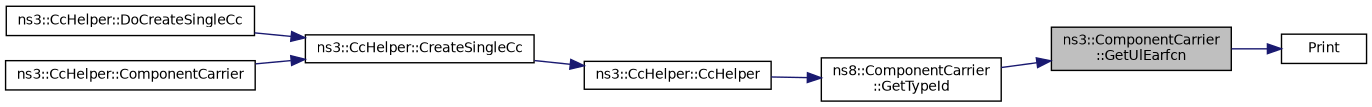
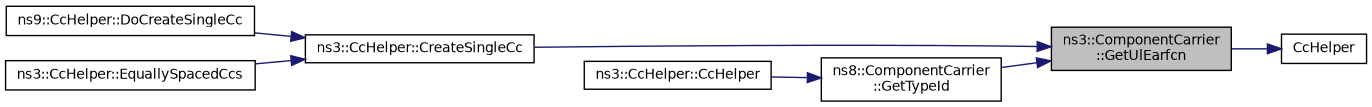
(130, 21) -> (130, 21)
(1324, 49) -> (1324, 49)
(552, 62) -> (786, 45)
(130, 75) -> (130, 75)
